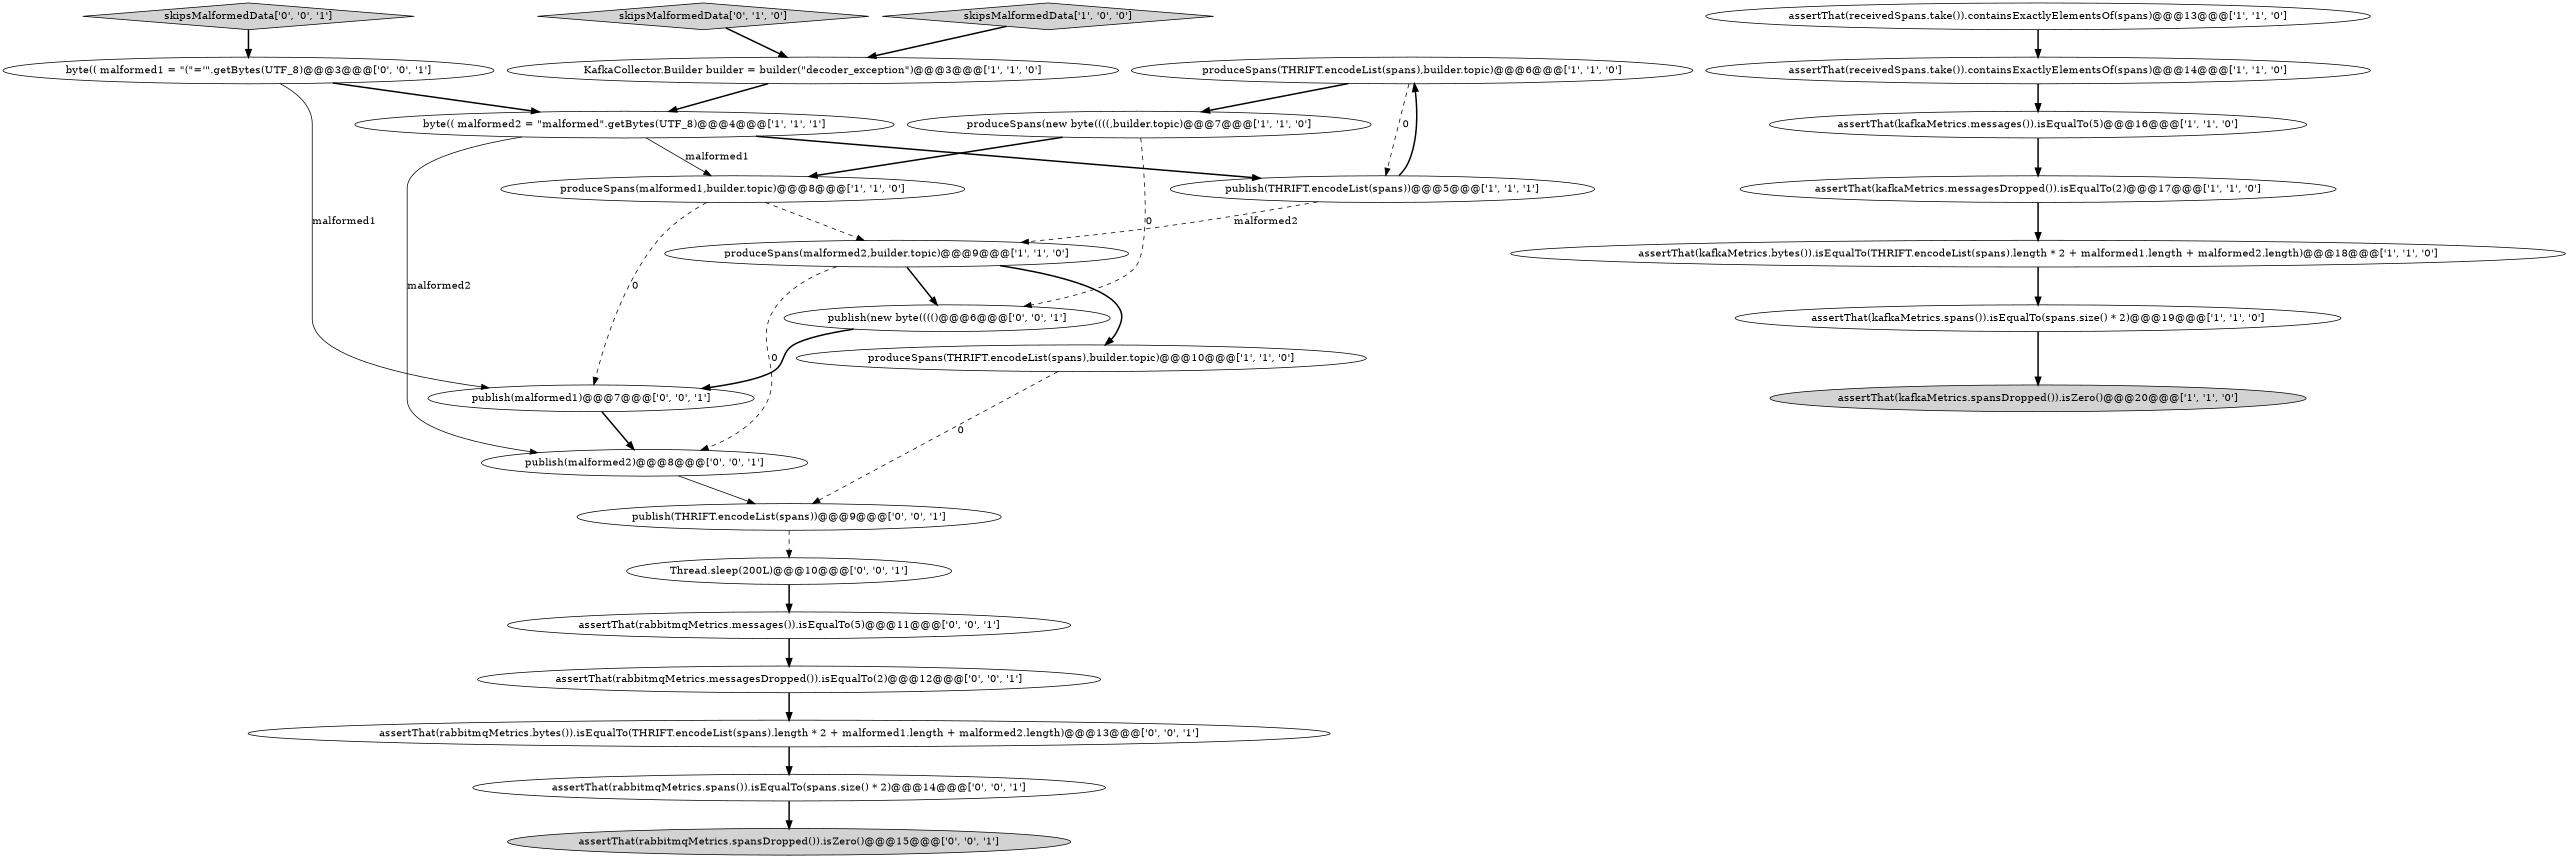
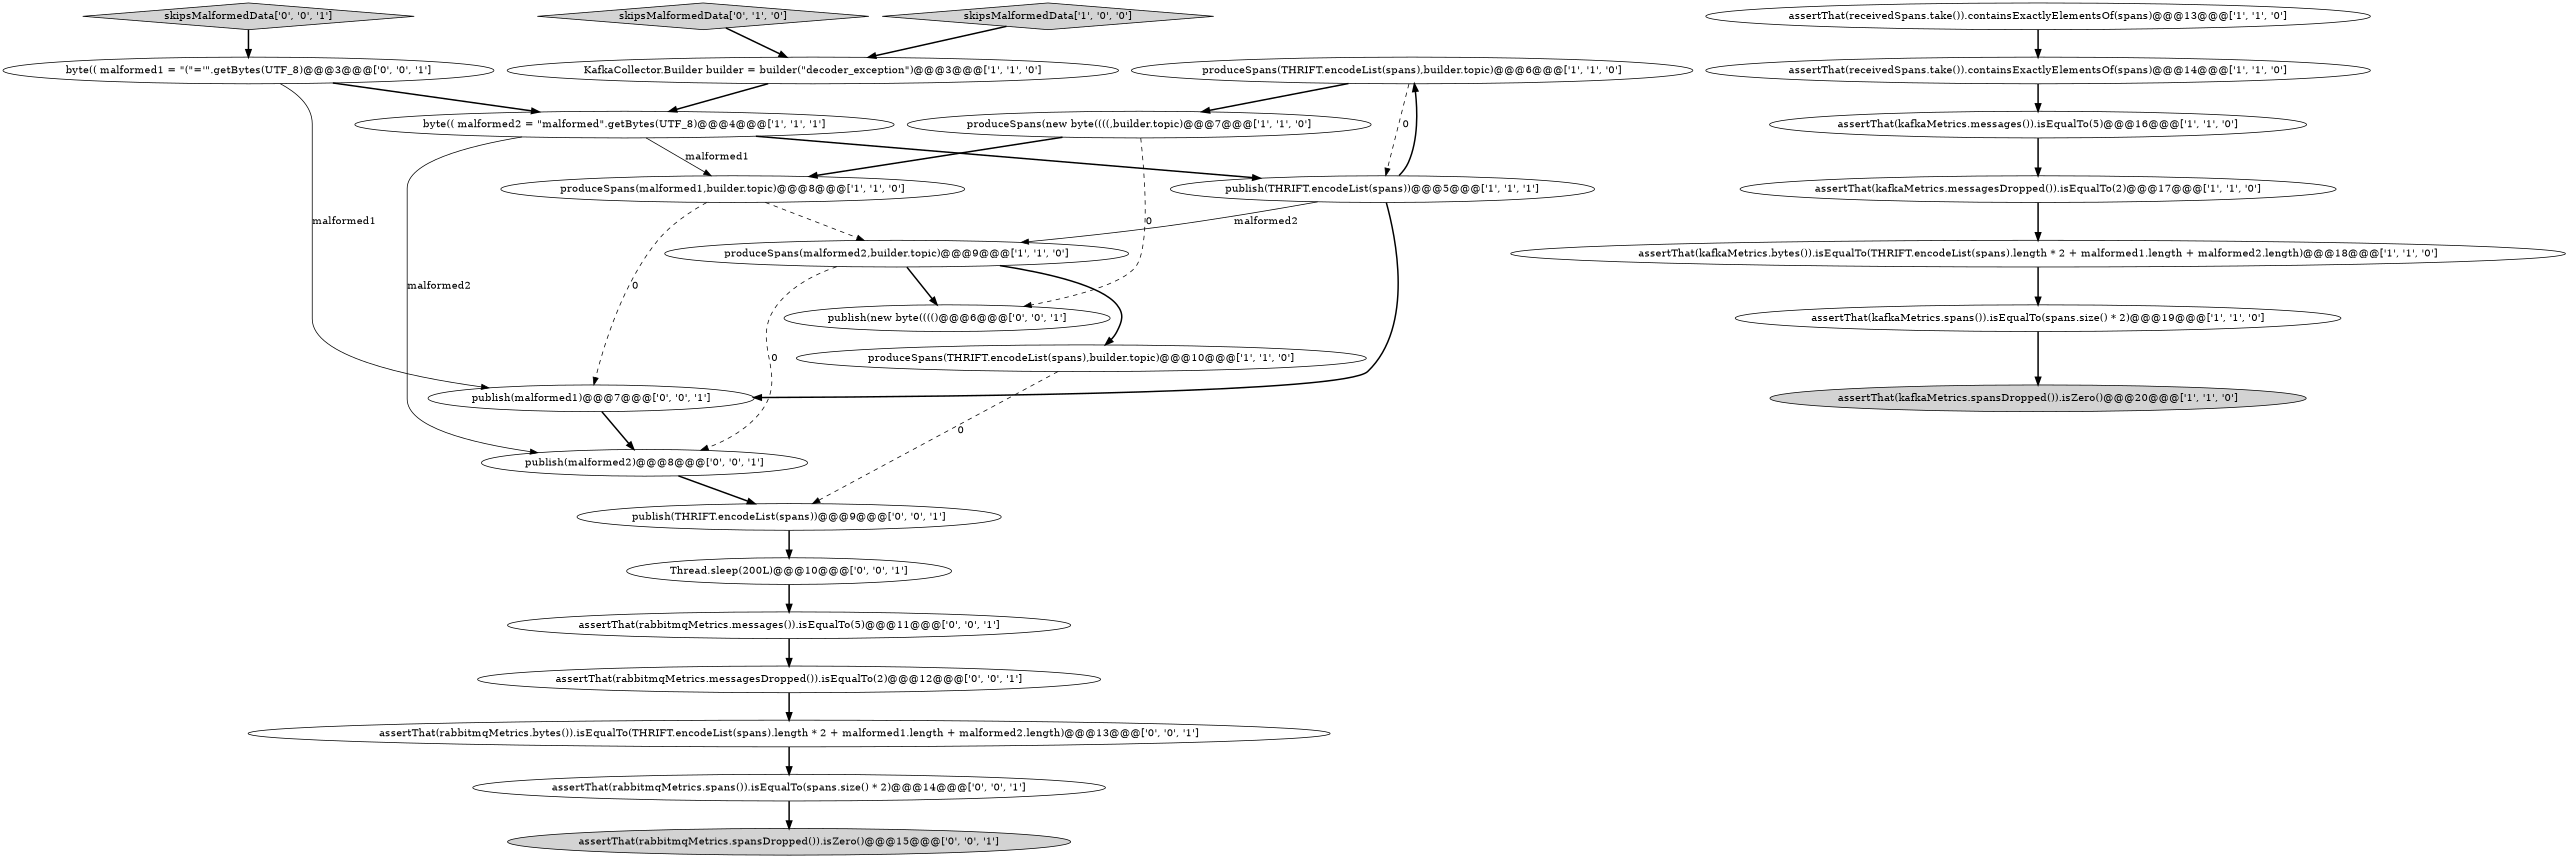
(1174, 225) -> (1174, 225)
(783, 360) -> (1154, 391)
(713, 488) -> (713, 488)
(789, 540) -> (789, 540)
